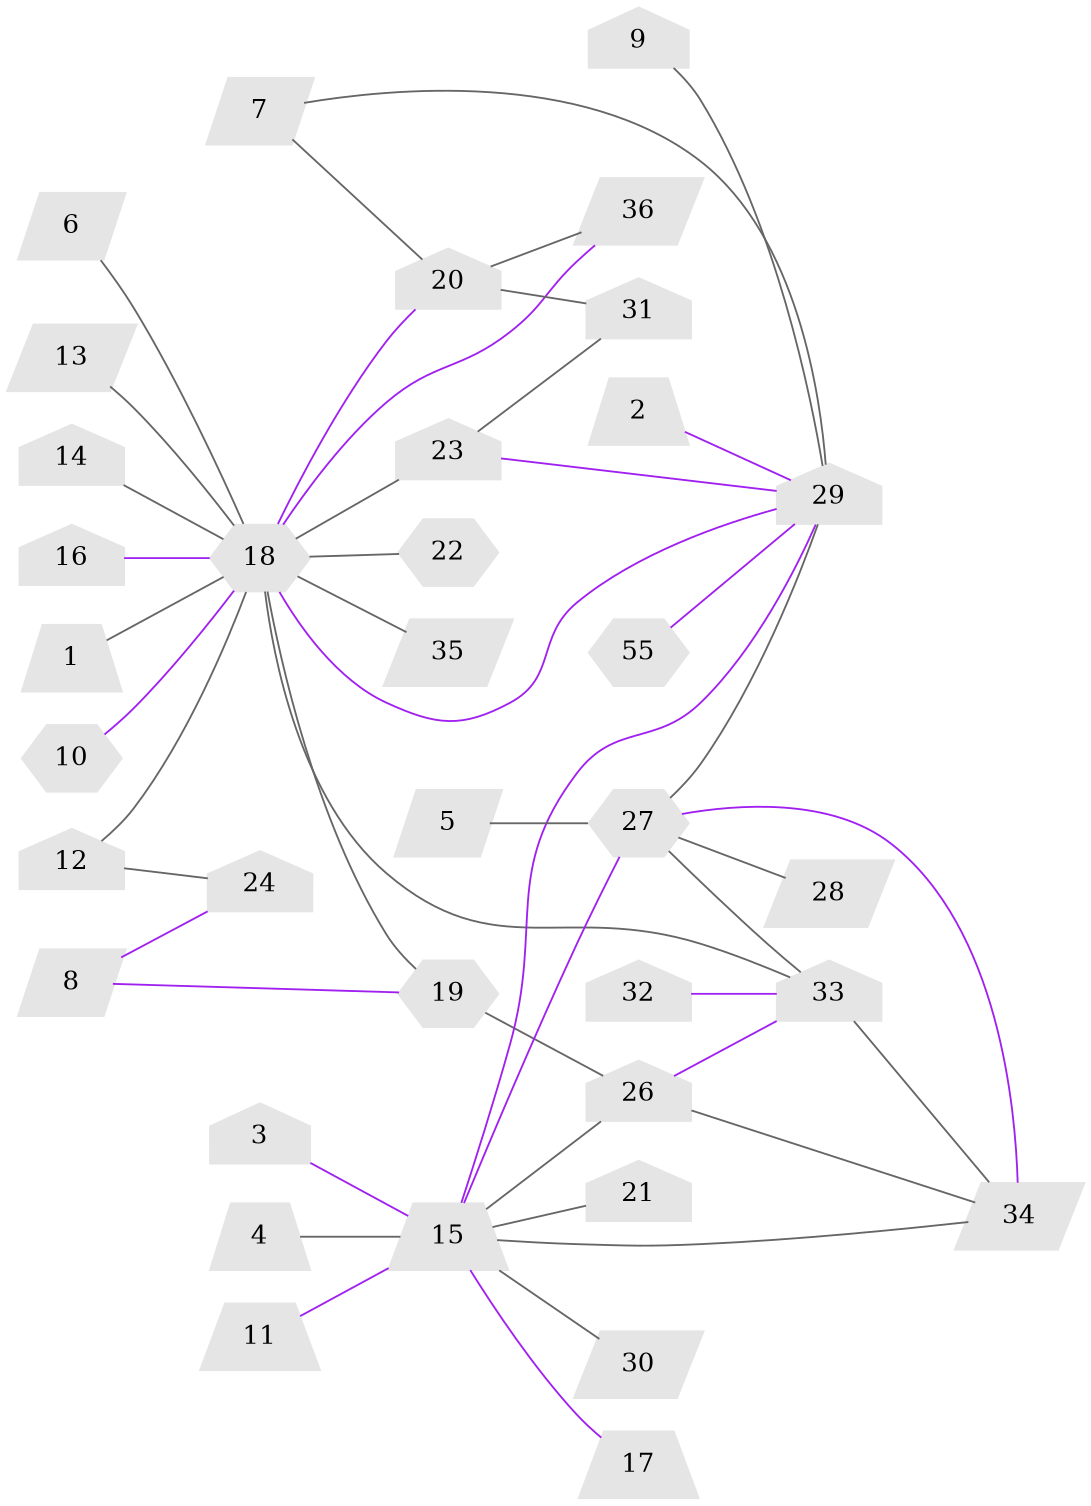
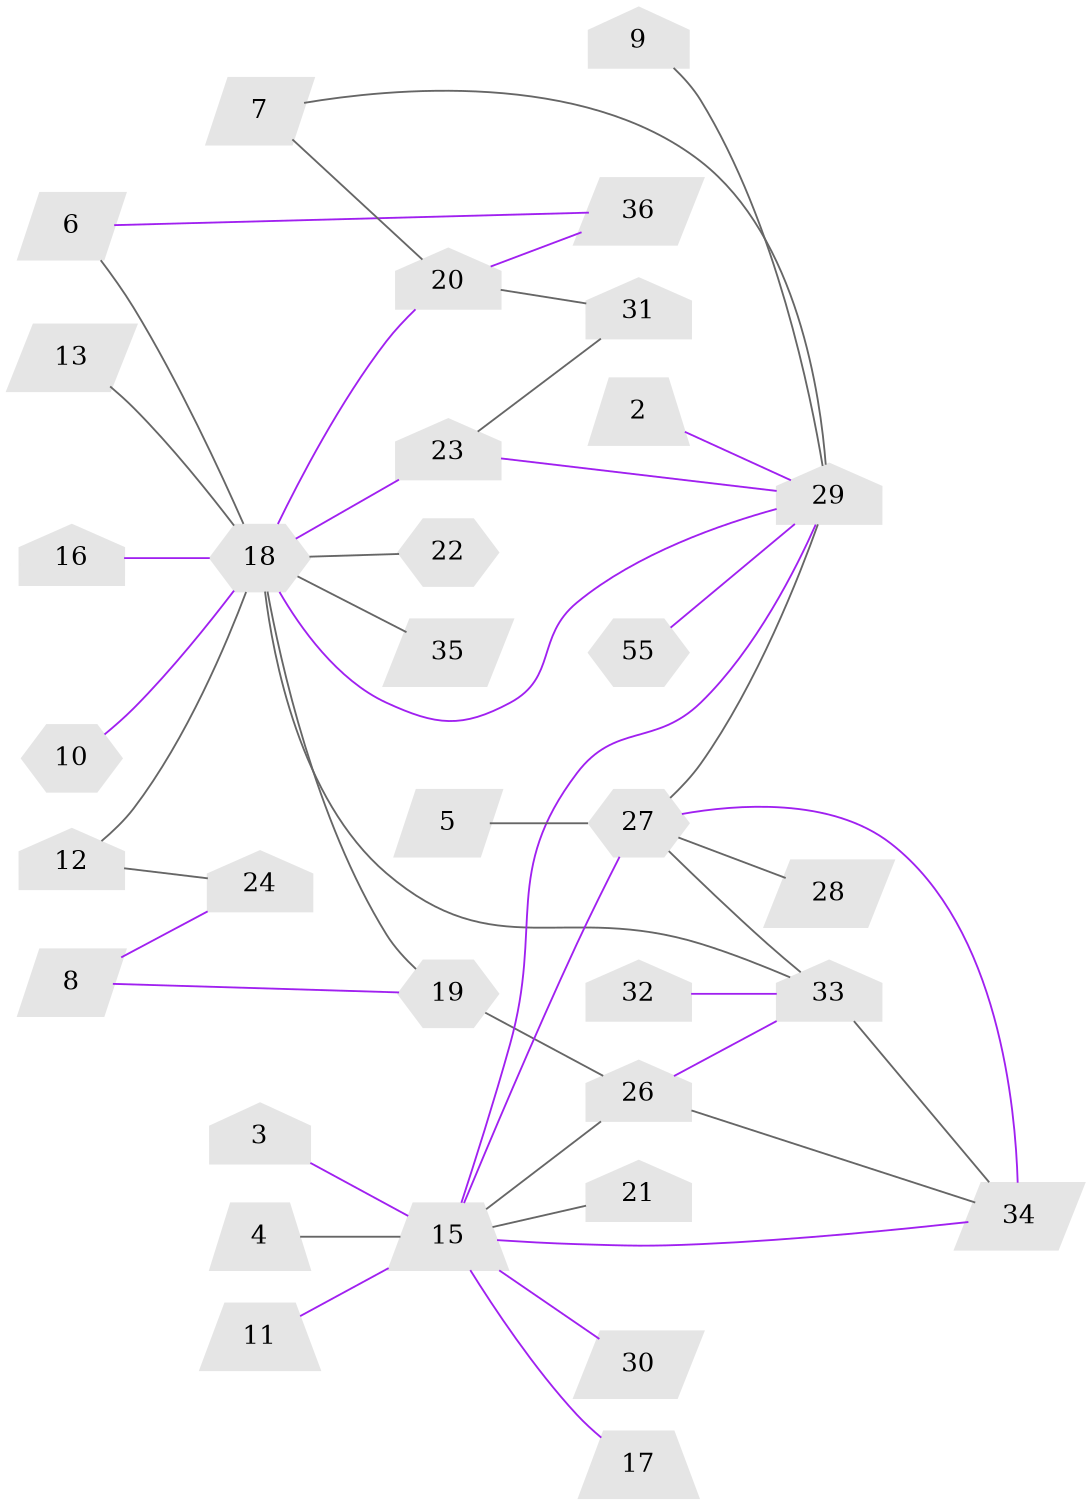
(536, 249) -> (536, 249)
(430, 374) -> (352, 219)
(72, 458) -> none
(347, 509) -> (347, 509)
(72, 658) -> none
(733, 1242) -> (733, 1242)
(549, 1305) -> (549, 1305)
